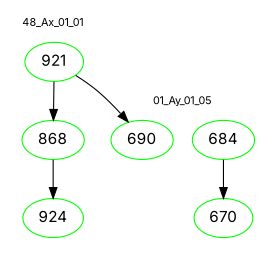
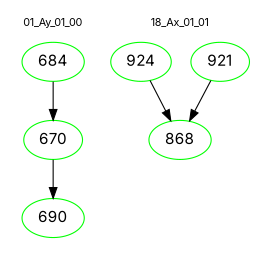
(53, 23) -> (180, 23)
(183, 101) -> (53, 23)
(109, 102) -> (53, 174)
(53, 174) -> (158, 96)
